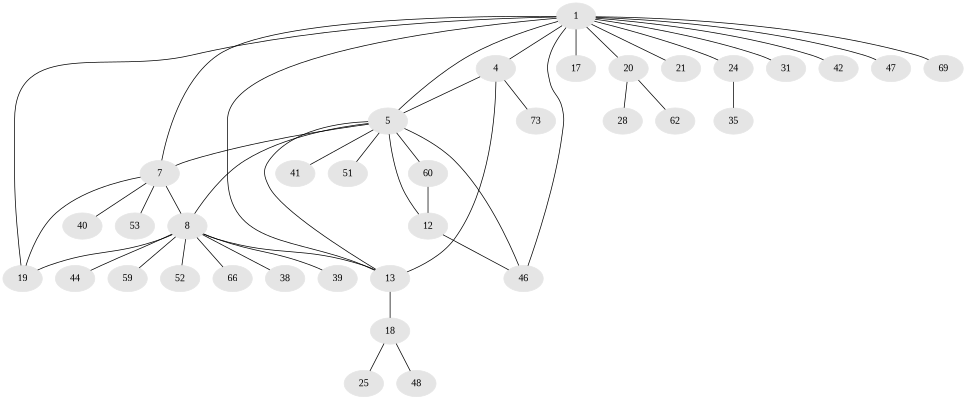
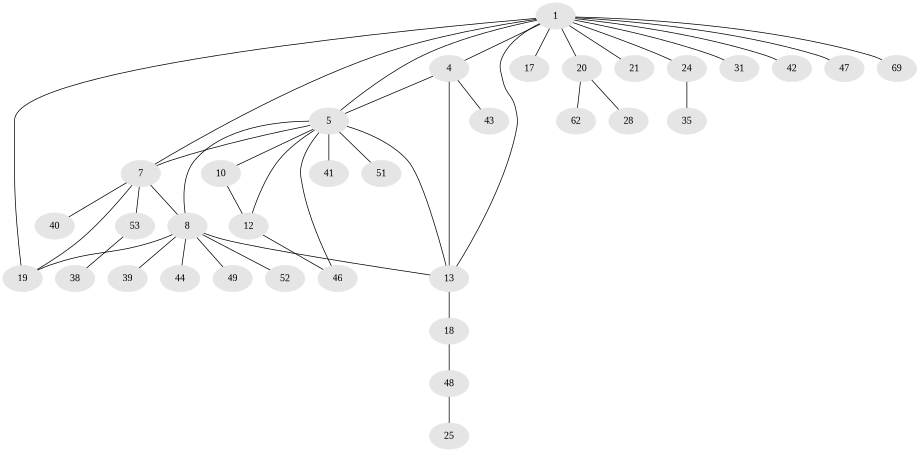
(536, 121) -> (489, 121)
(561, 145) -> none
(428, 174) -> (221, 174)
(236, 252) -> (99, 258)
(128, 279) -> (233, 279)
(233, 279) -> none
(377, 357) -> (449, 410)
